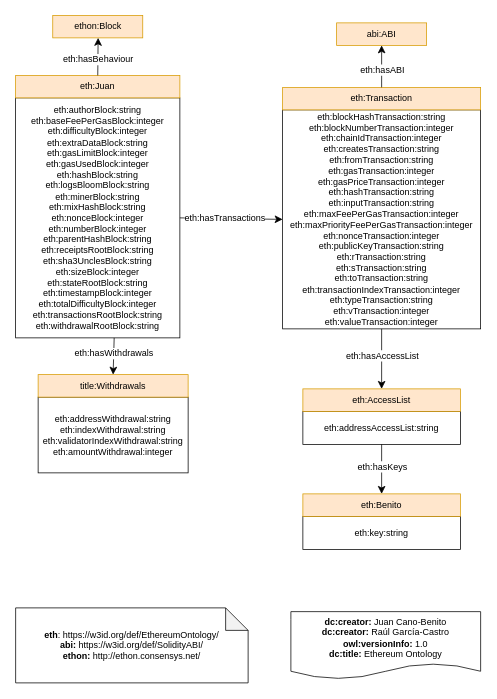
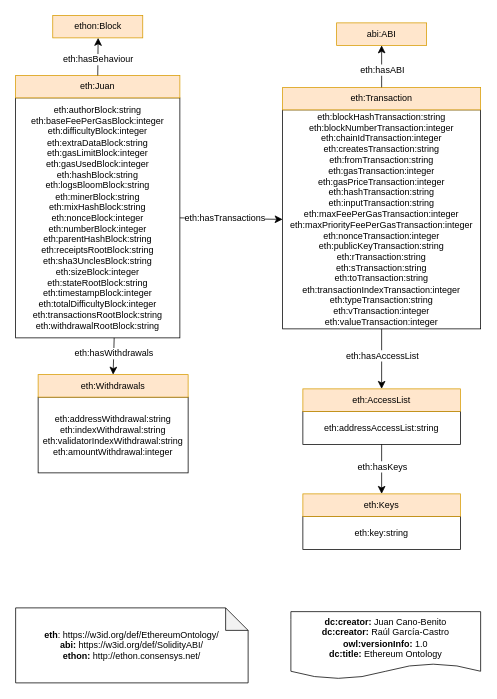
(113, 386) -> (113, 386)
(381, 505) -> (381, 505)
